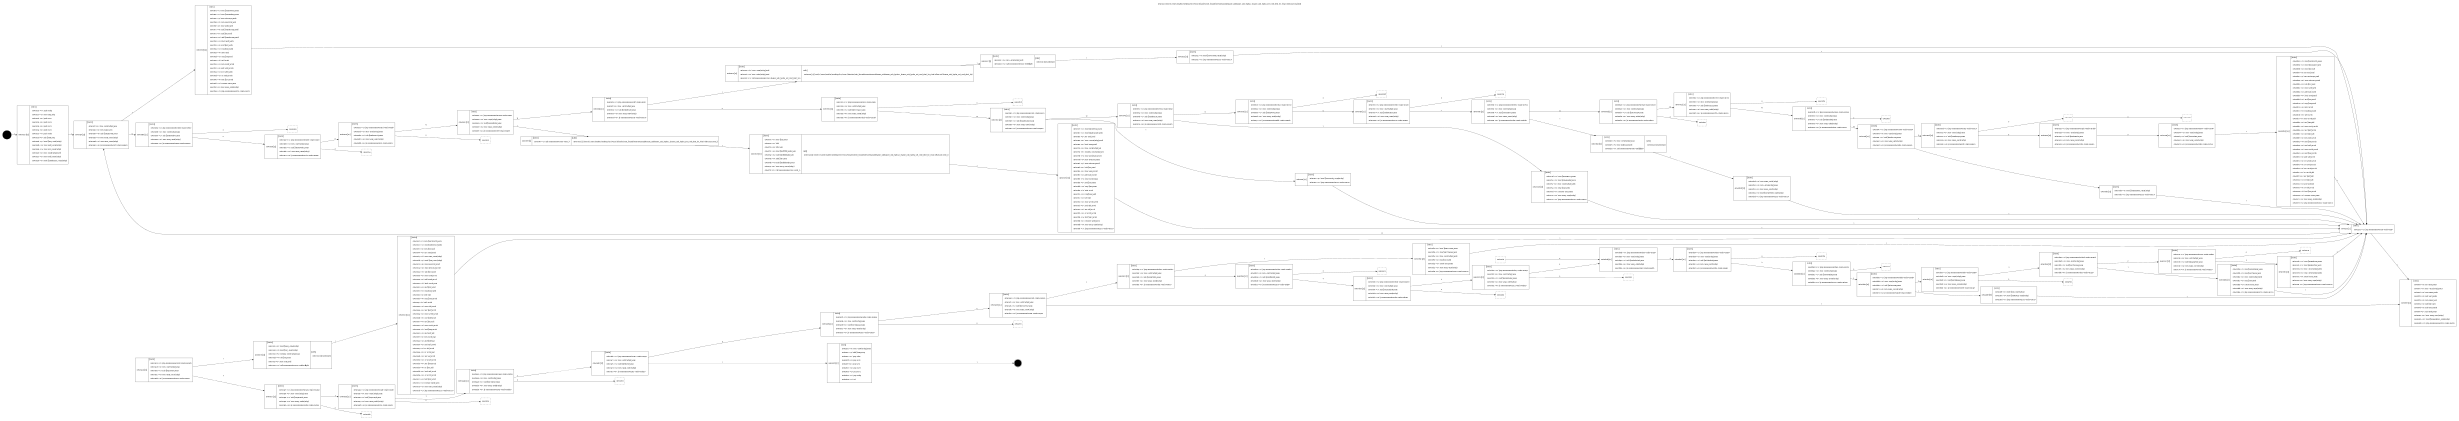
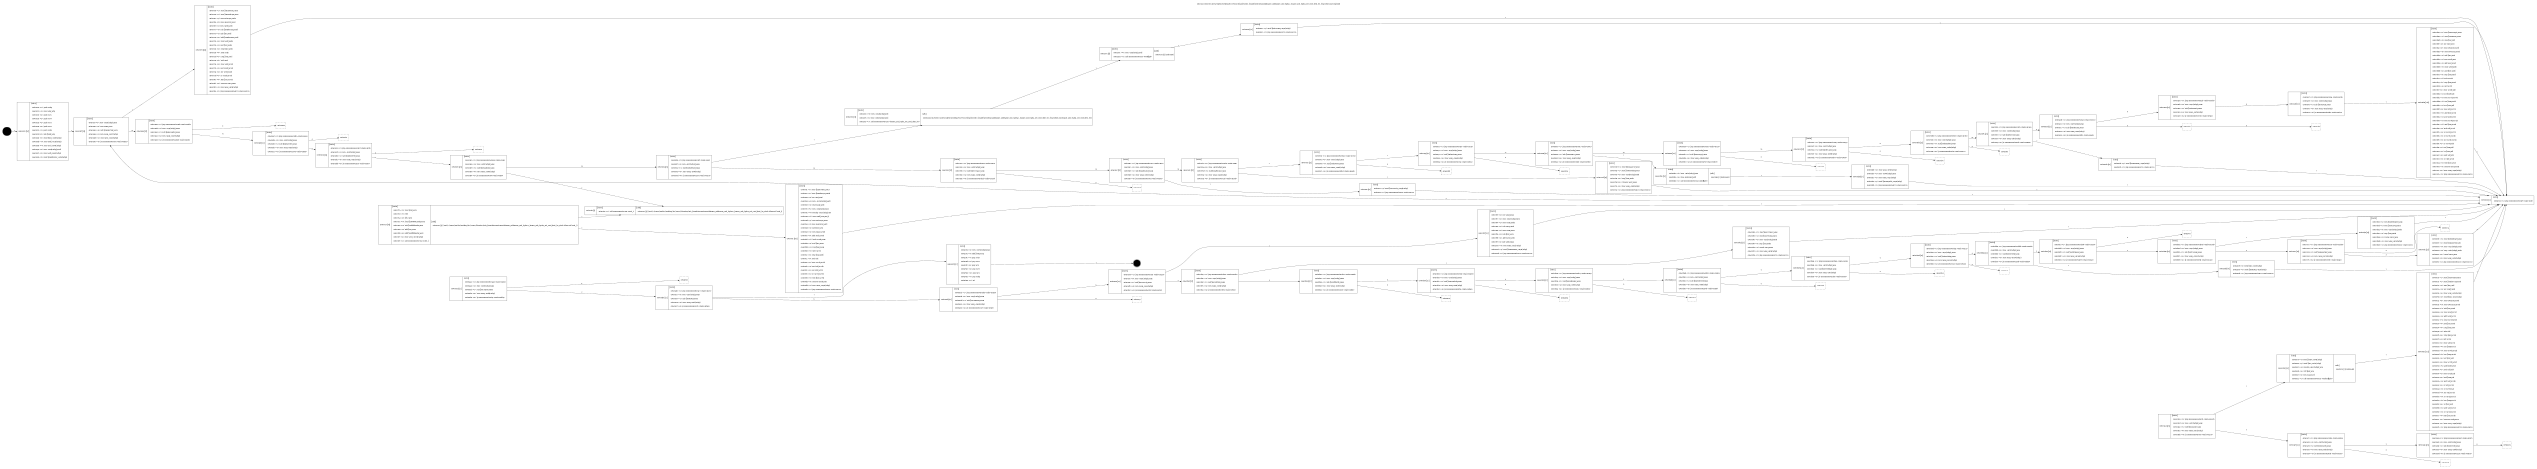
(722, 147) -> (599, 216)
(2389, 256) -> (2010, 210)
(1552, 260) -> (1768, 286)
(430, 399) -> none
